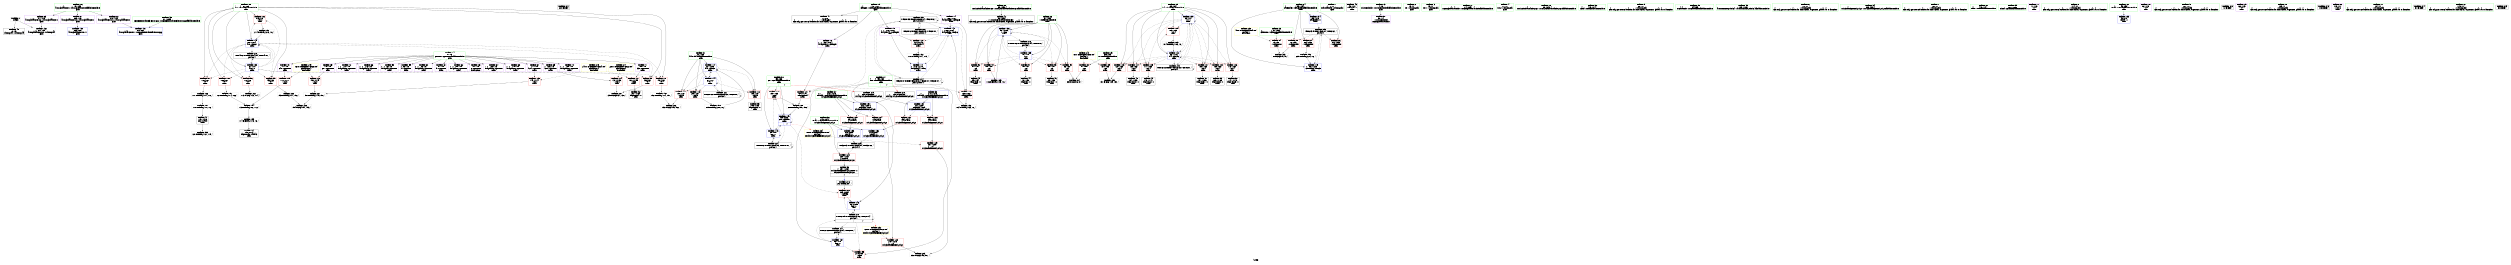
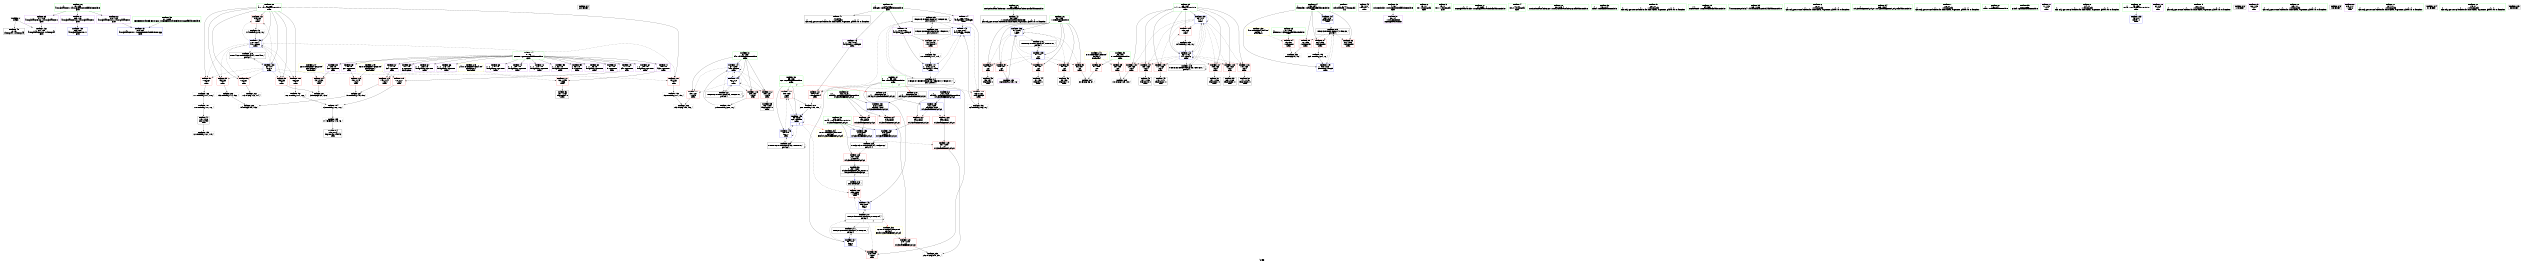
(1332, 10) -> (1344, 10)
(209, 37) -> (295, 40)
(1084, 70) -> (1096, 70)
